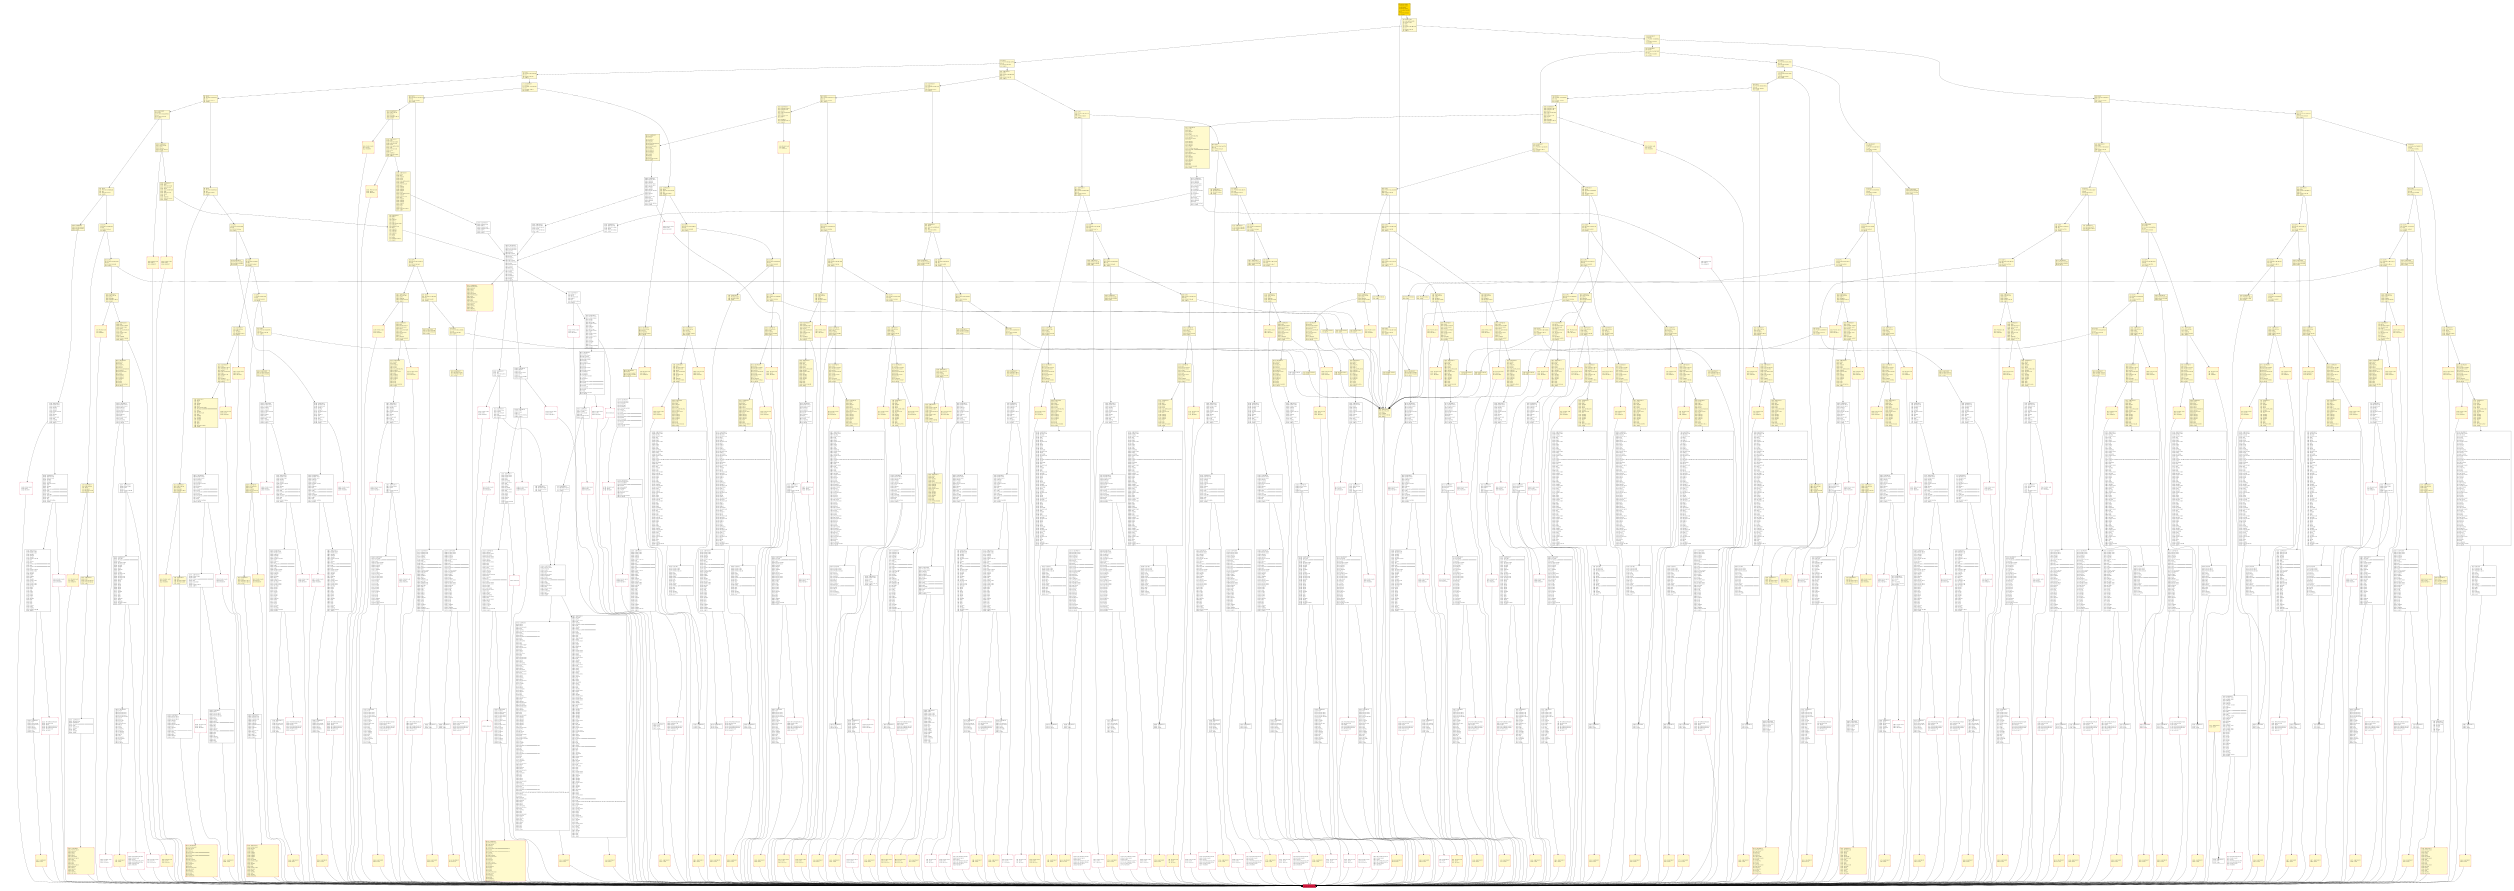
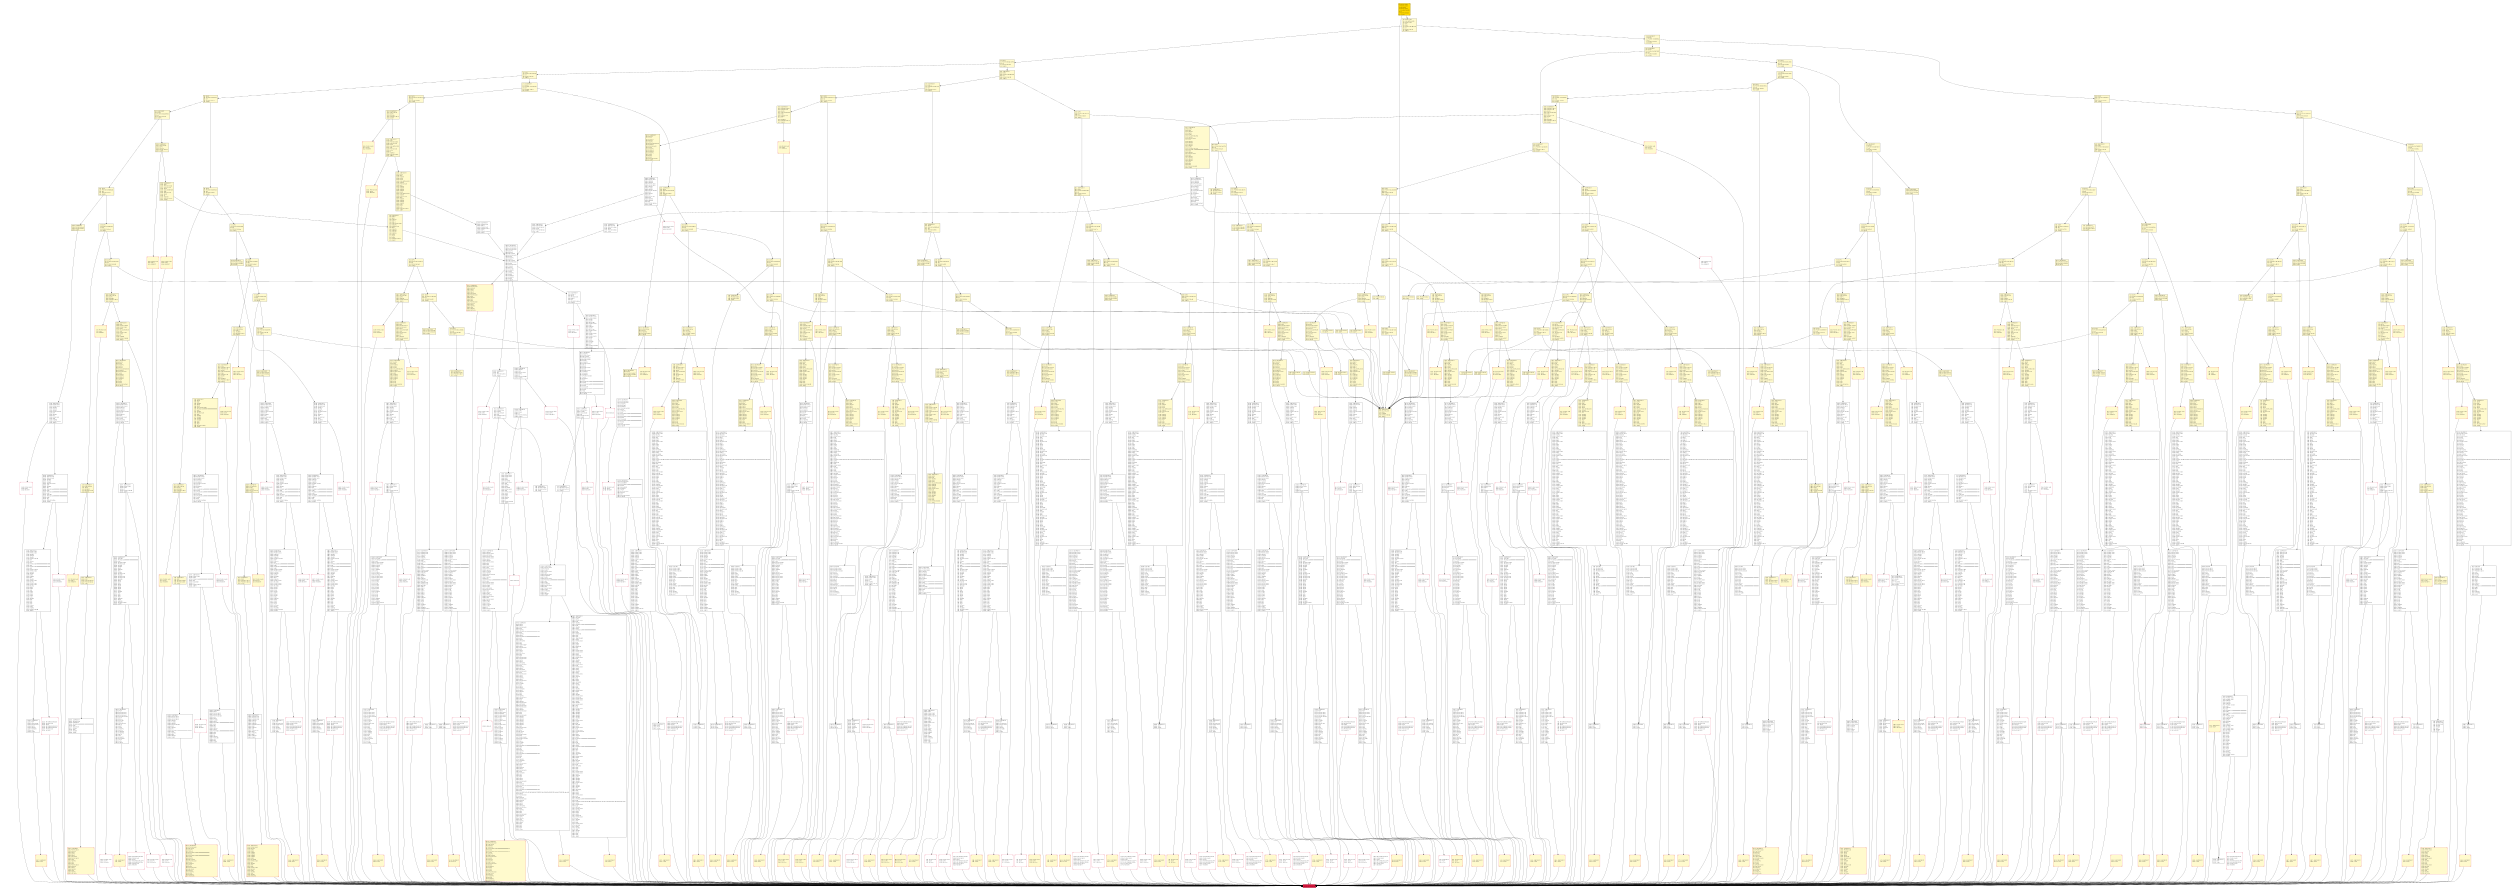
(1295, 373) -> (1295, 373)
(1899, 726) -> (1899, 726)
(2125, 726) -> none
(167, 861) -> (167, 861)
